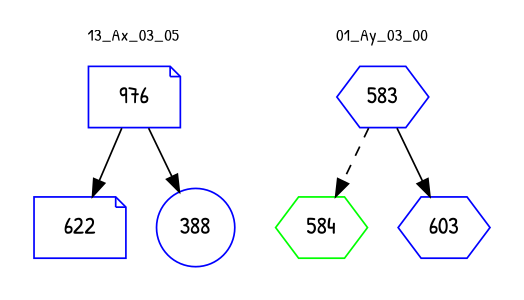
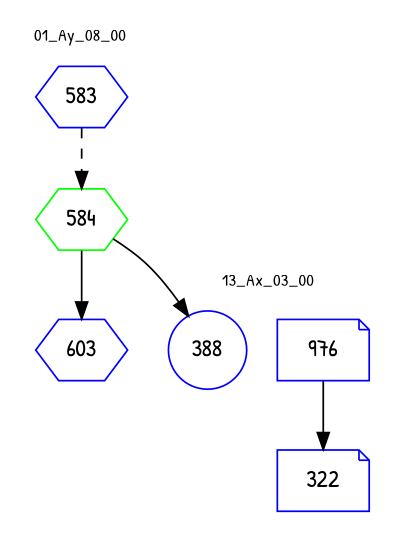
(134, 37) -> (269, 282)
(383, 37) -> (81, 37)
(160, 152) -> (149, 267)
(410, 155) -> (82, 276)
(80, 228) -> (323, 481)
